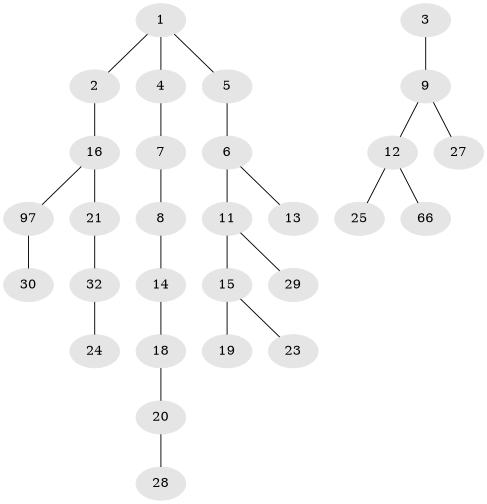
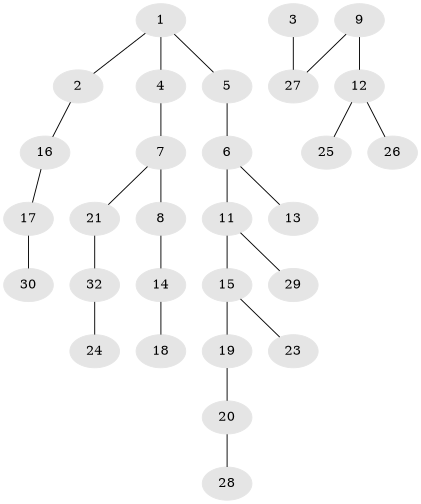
(426, 53) -> (293, 53)
(95, 186) -> (128, 186)
(29, 219) -> (29, 219)
(426, 219) -> (393, 153)
(161, 384) -> (227, 384)
